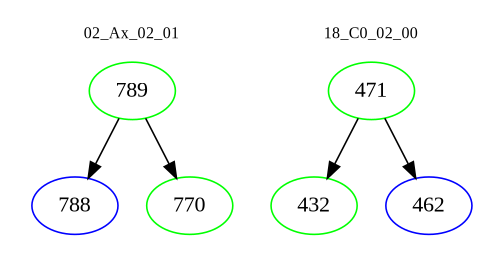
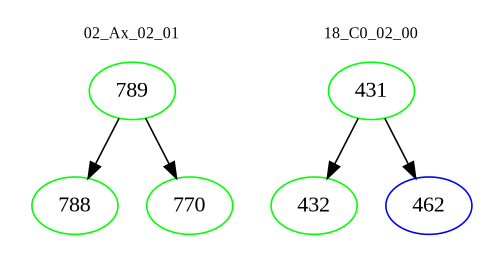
(372, 91) -> (372, 91)
(75, 206) -> (75, 206)
